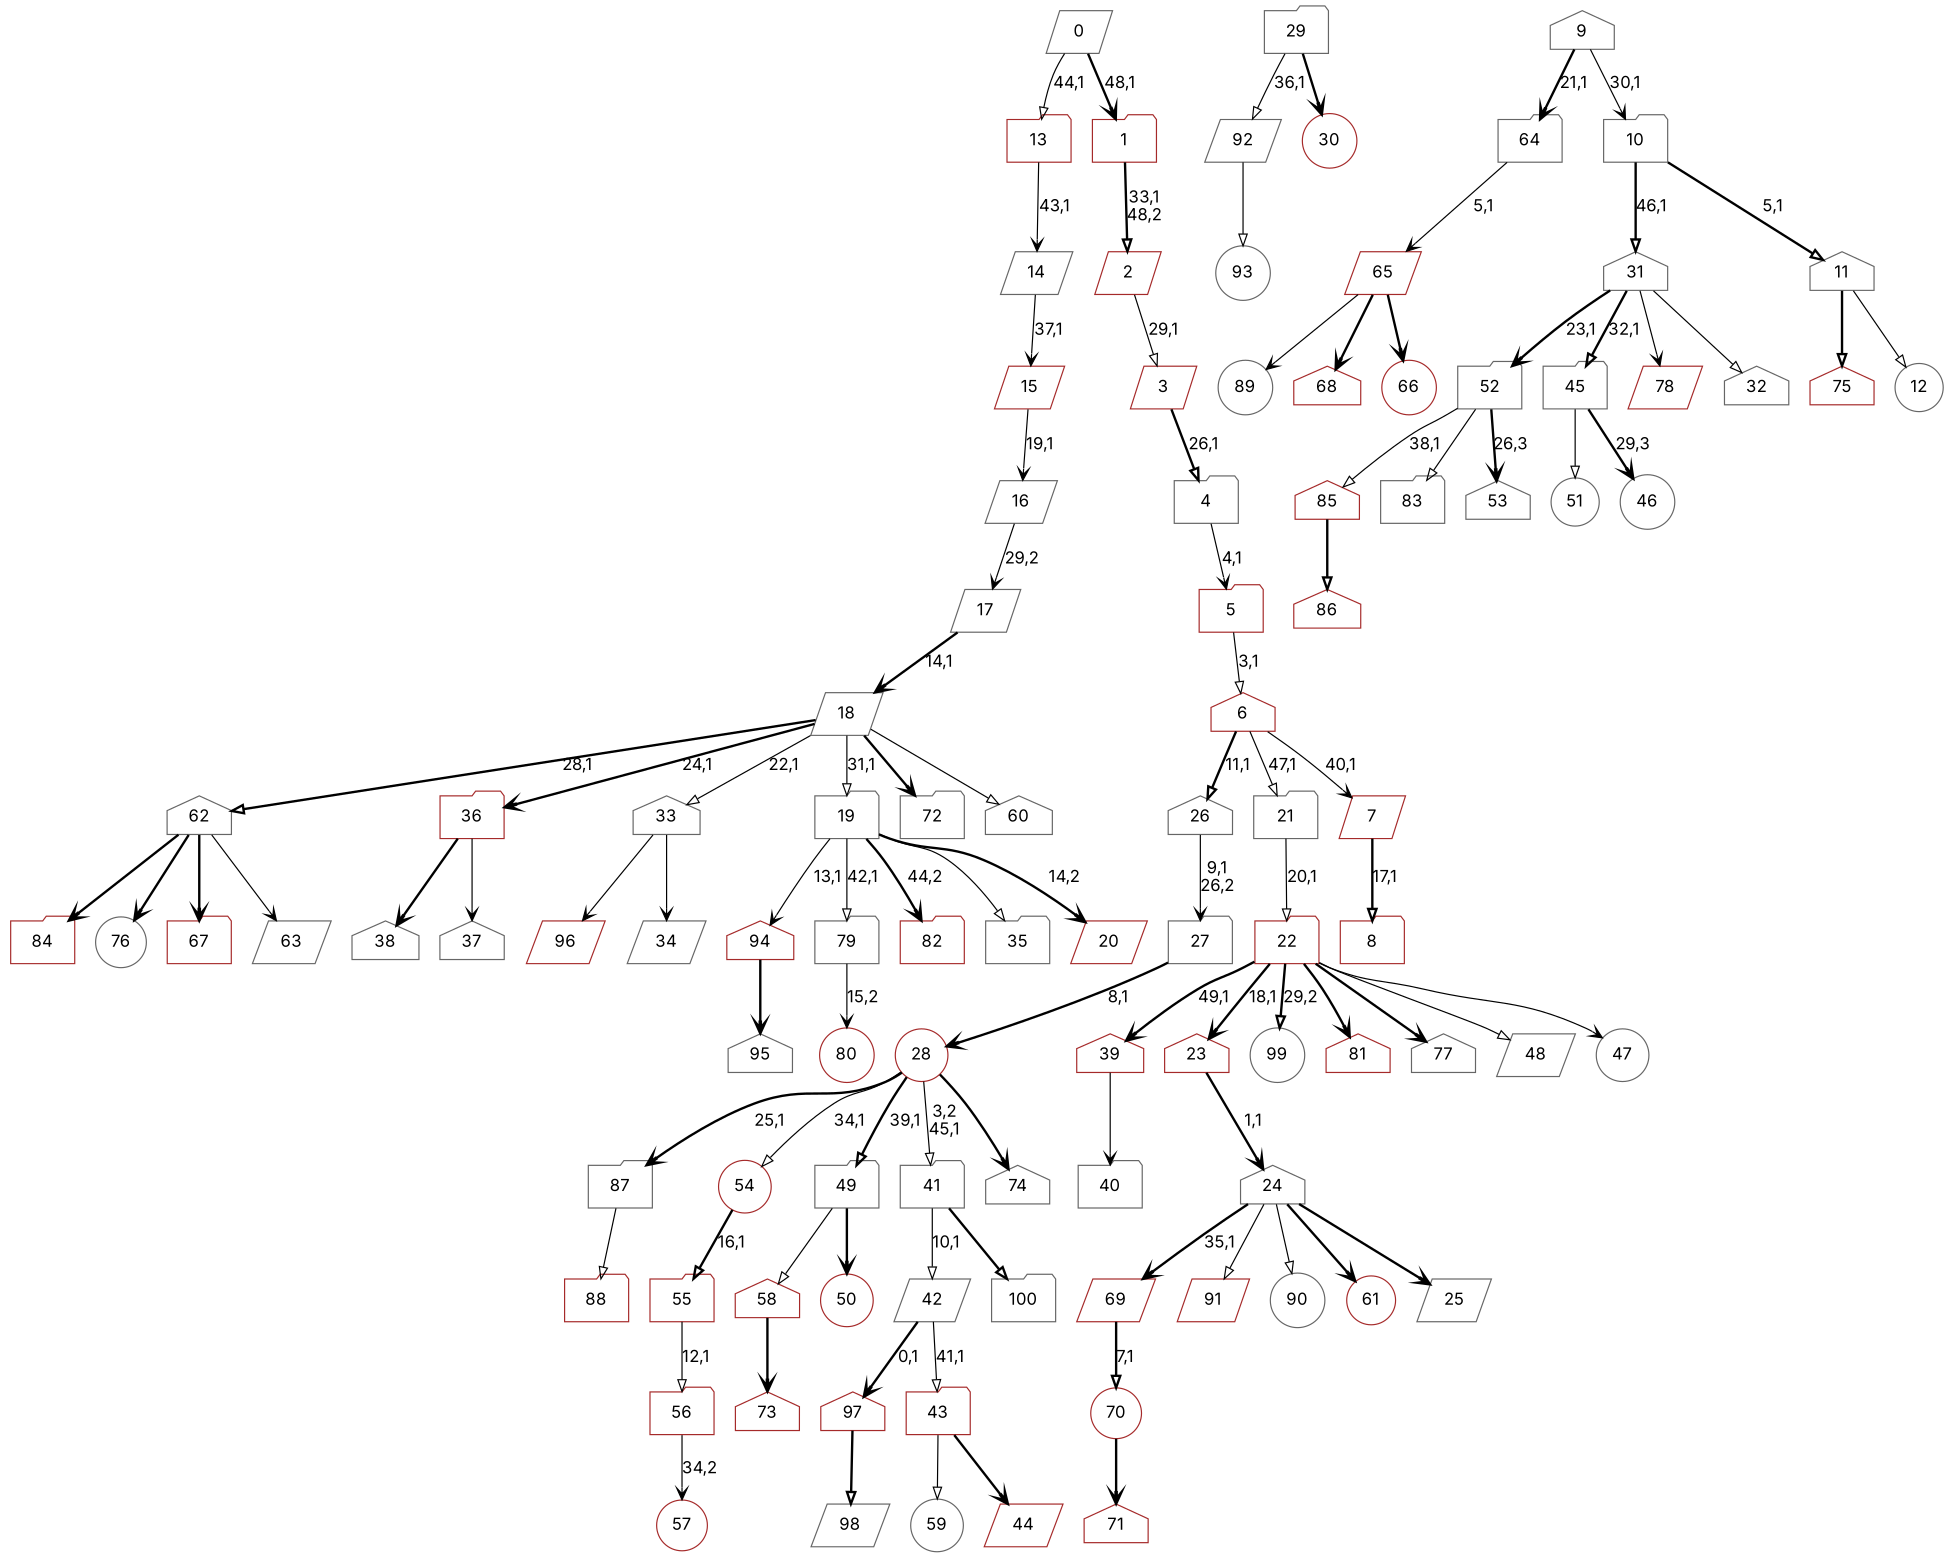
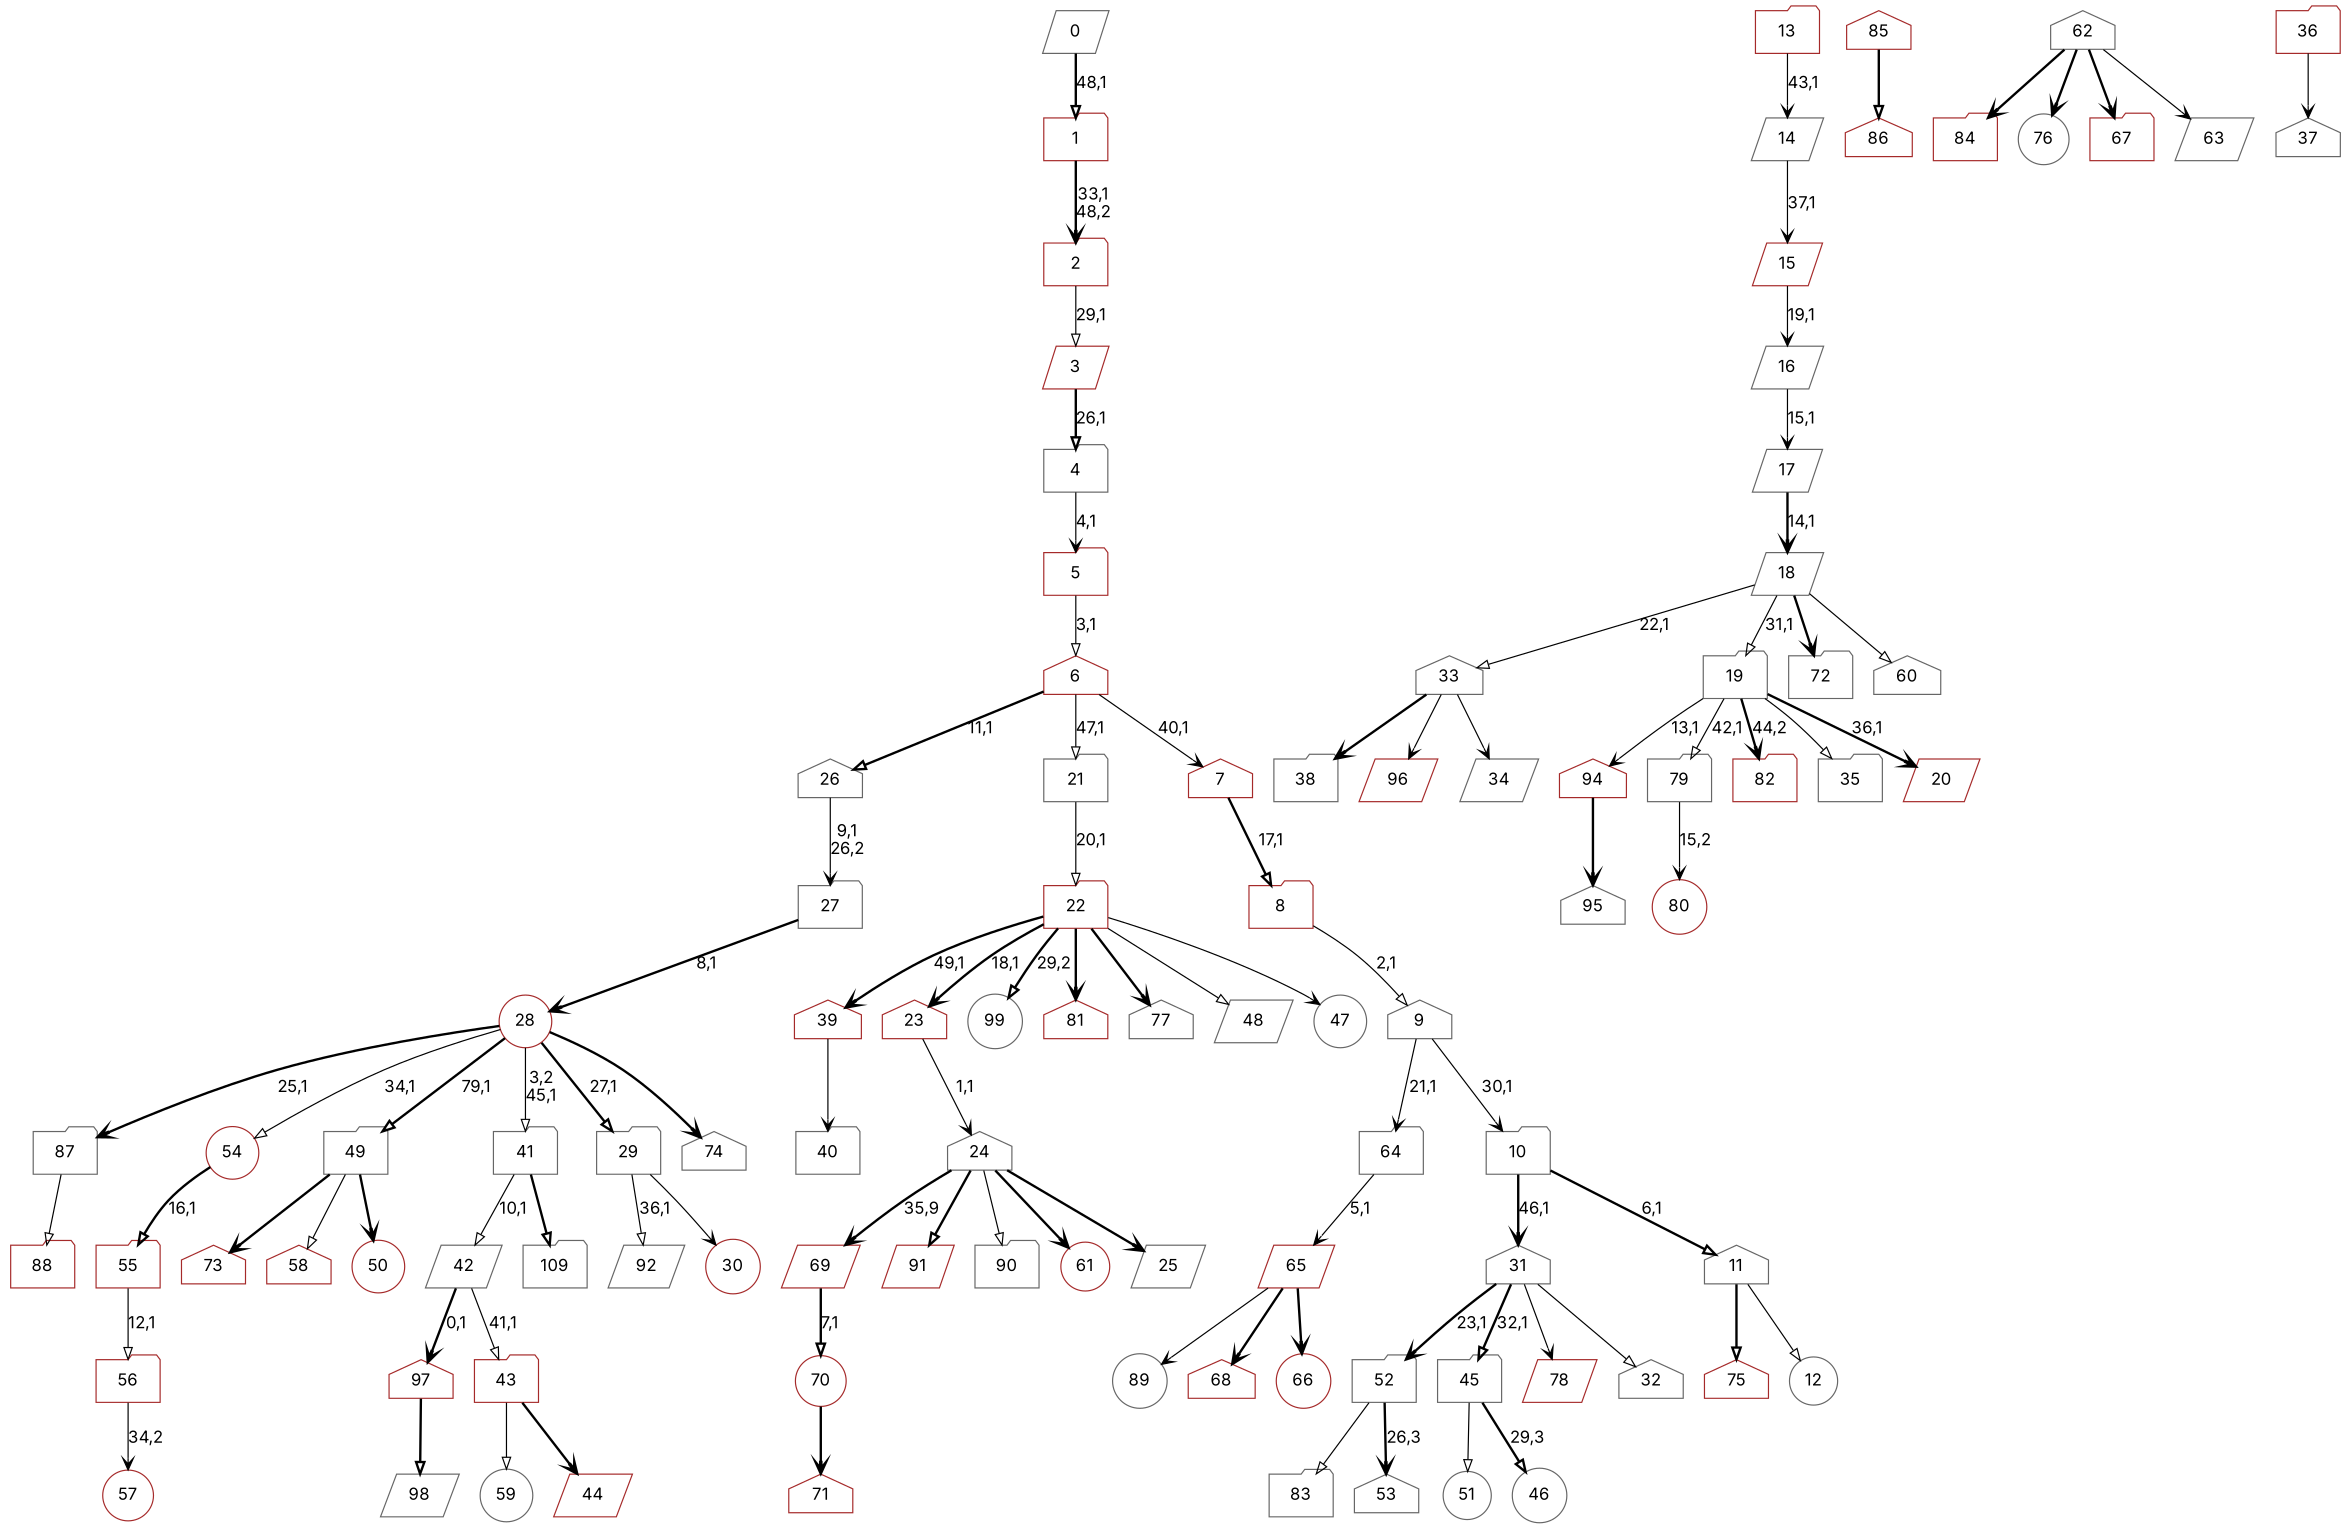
(1311, 78) -> (680, 1205)
(1051, 79) -> none
(1560, 79) -> (1407, 1079)
(1099, 81) -> (1076, 80)
(1126, 201) -> (1076, 196)
(1636, 201) -> (1518, 1204)
(1773, 207) -> (1652, 1209)
(1128, 273) -> (1076, 264)
(1243, 273) -> none
(1608, 439) -> (1501, 1432)
(1403, 440) -> none
(1022, 559) -> (1802, 419)
(665, 764) -> none
(530, 765) -> none
(1372, 817) -> (1221, 780)
(431, 877) -> (1386, 723)
(1065, 878) -> (1868, 729)
(385, 942) -> (1306, 780)
none -> (1359, 957)
none -> (573, 1082)
(1232, 1116) -> (944, 1082)
(906, 1121) -> (476, 1088)
(1247, 1236) -> (953, 1202)
(1220, 1243) -> (922, 1209)
(1024, 1300) -> (555, 1267)
(1298, 1300) -> (1007, 1267)
(767, 1349) -> (285, 1210)
